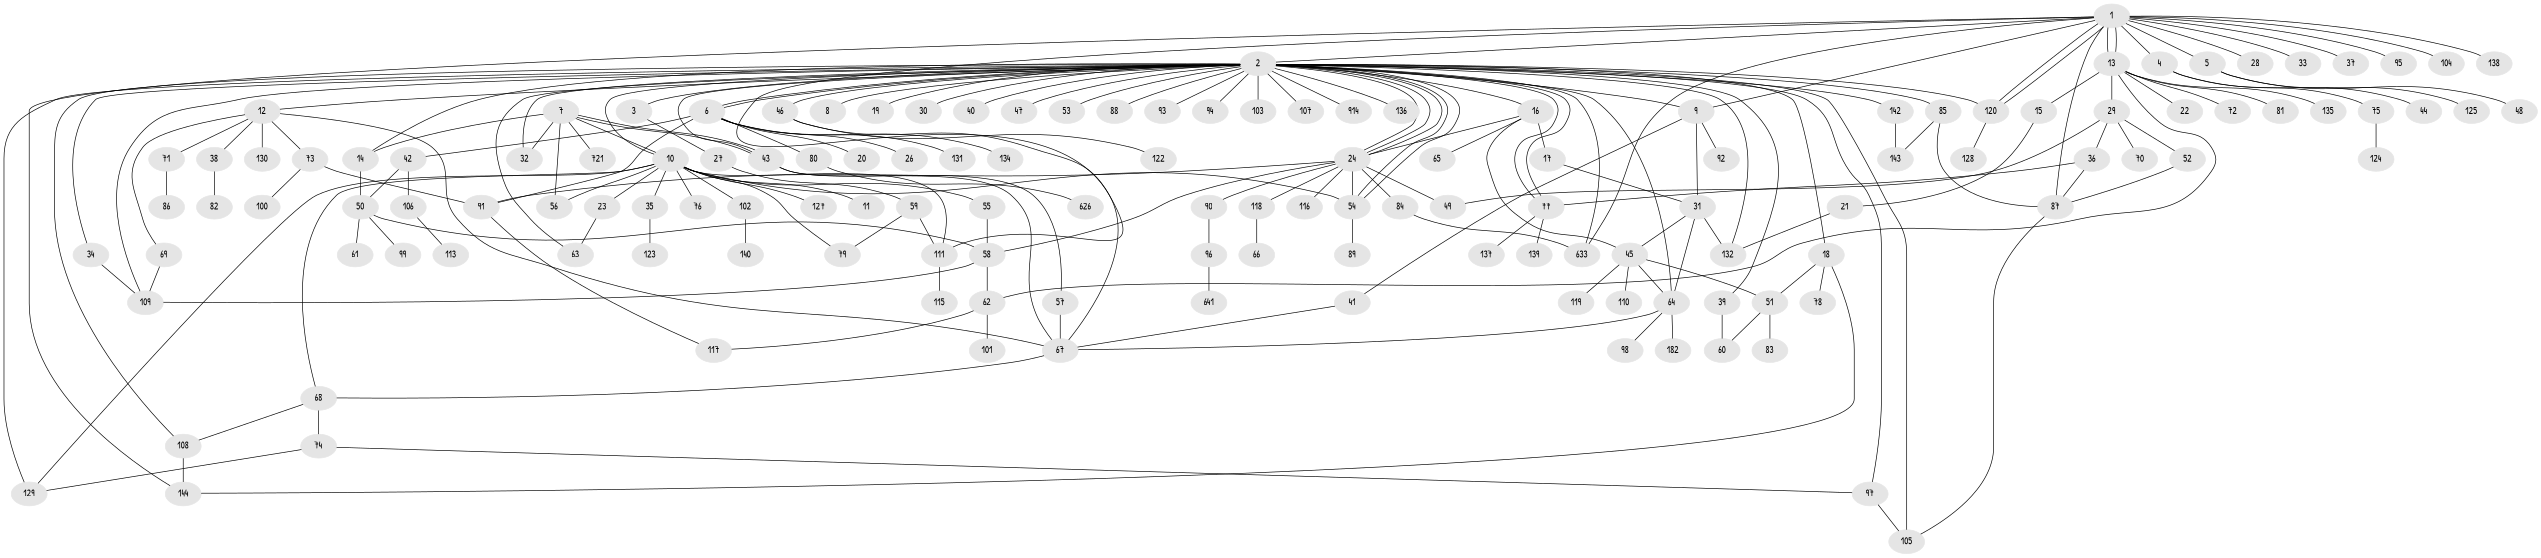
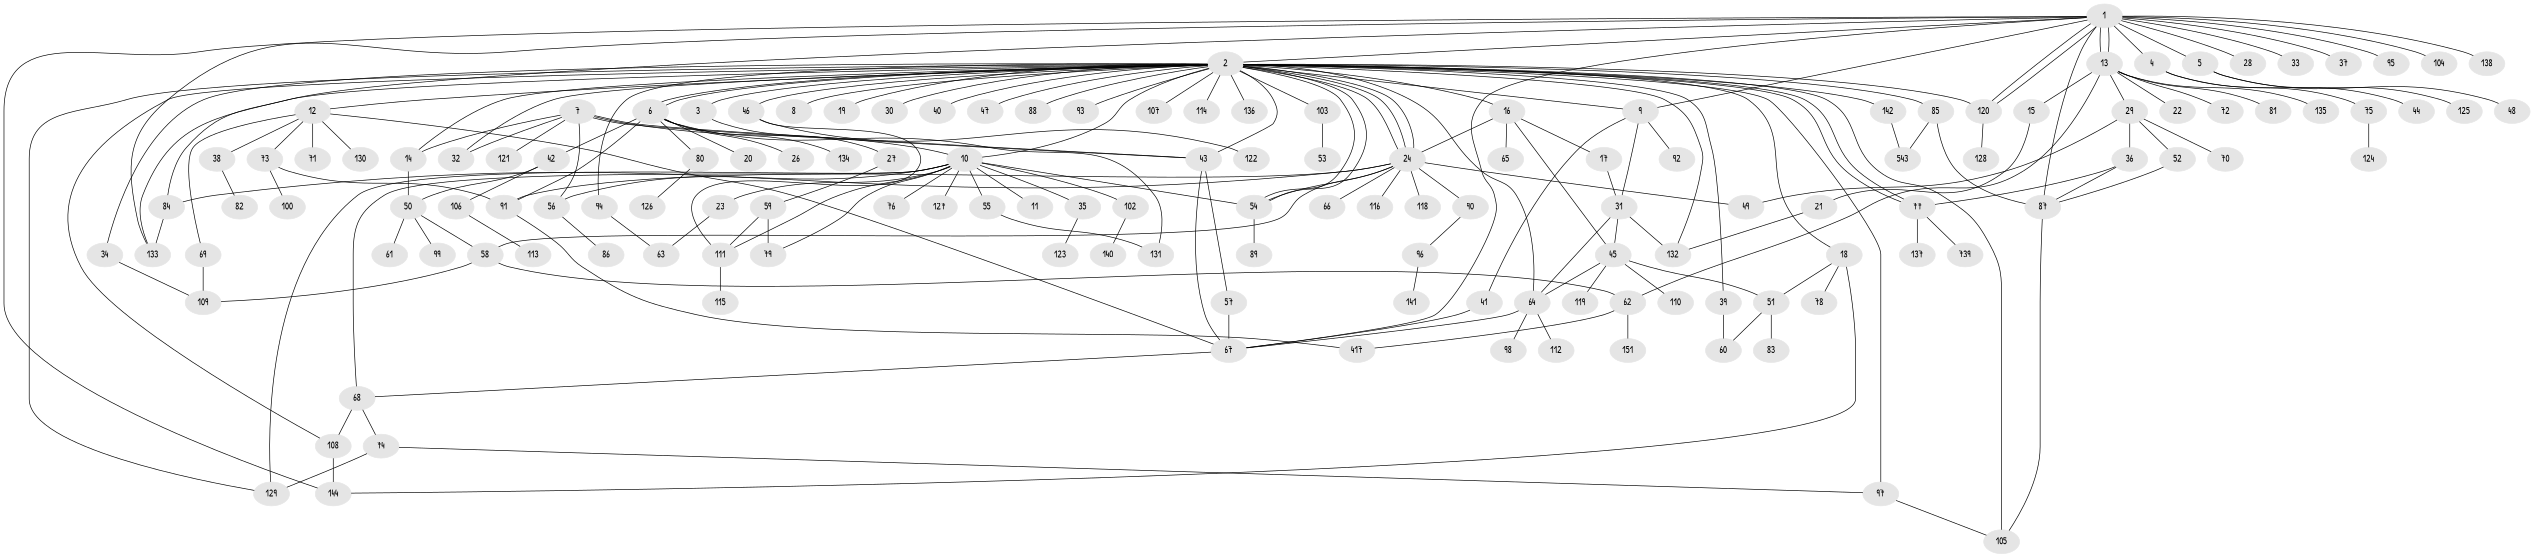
none -> (1103, 46)
(790, 78) -> (630, 231)
(1160, 81) -> (1322, 135)
(443, 84) -> none
(1354, 112) -> (1202, 112)
(598, 159) -> (504, 159)
(1895, 159) -> (1903, 159)
(167, 183) -> (579, 231)
(1085, 207) -> (647, 207)
(987, 231) -> (1064, 230)
(1257, 231) -> (1367, 183)
(1534, 255) -> (1965, 255)
(1582, 255) -> (153, 255)
(1209, 303) -> (1411, 303)
(714, 351) -> (1357, 351)
(987, 351) -> (1628, 351)
(1673, 351) -> (1556, 351)
